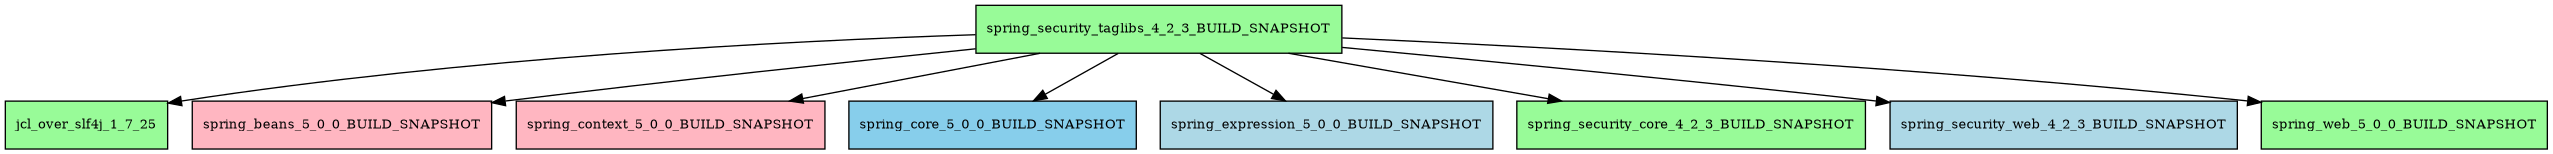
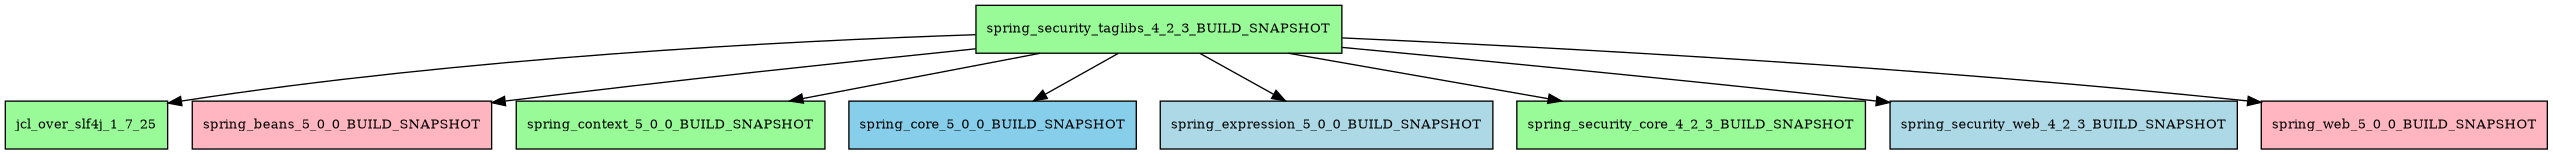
(671, 125) -> (671, 125)
(2404, 125) -> (2404, 125)
